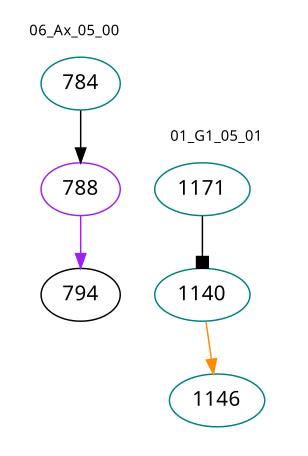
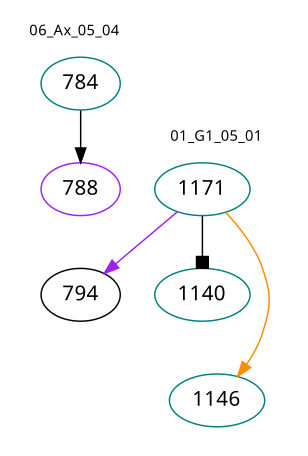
(75, 32) -> (75, 32)
(81, 235) -> (153, 233)
(209, 340) -> (267, 285)
